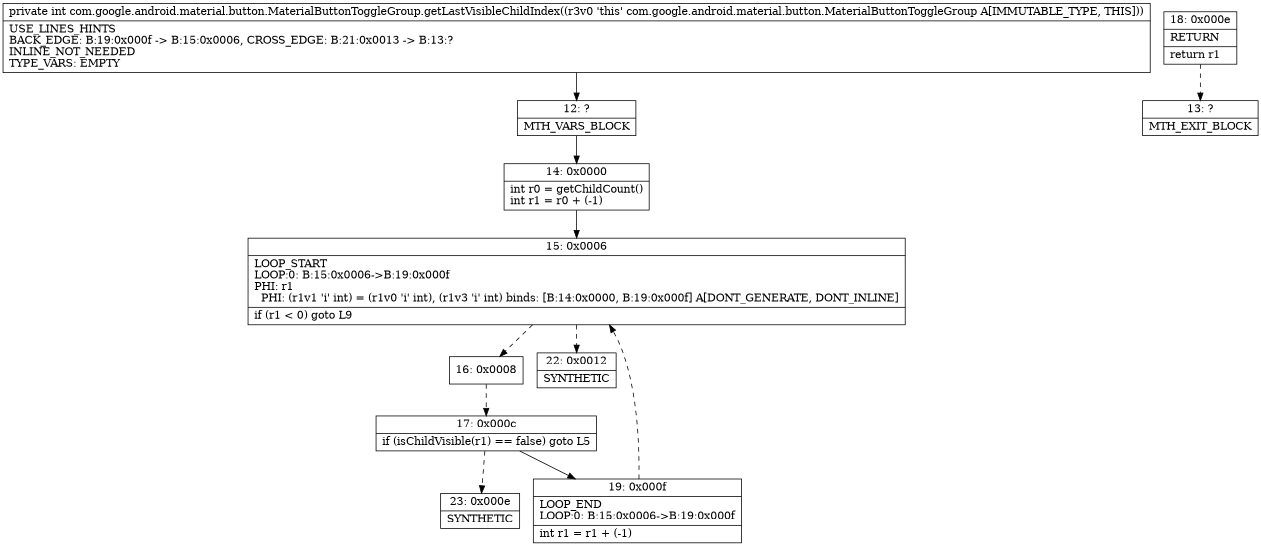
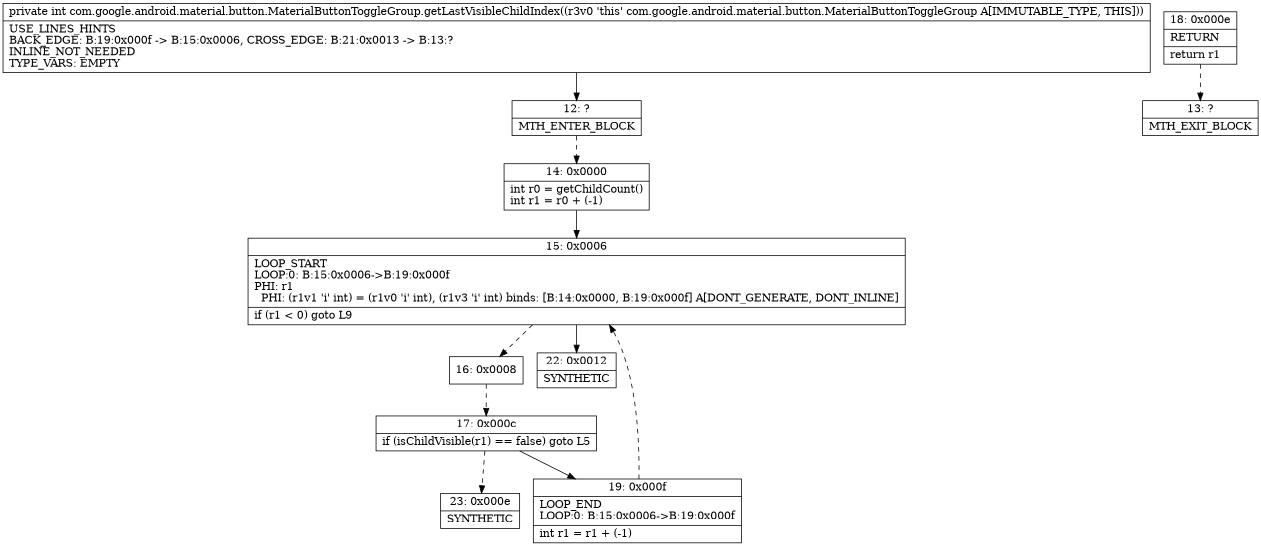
(577, 126) -> (577, 126)
(577, 146) -> (577, 146)
(577, 335) -> (577, 335)
